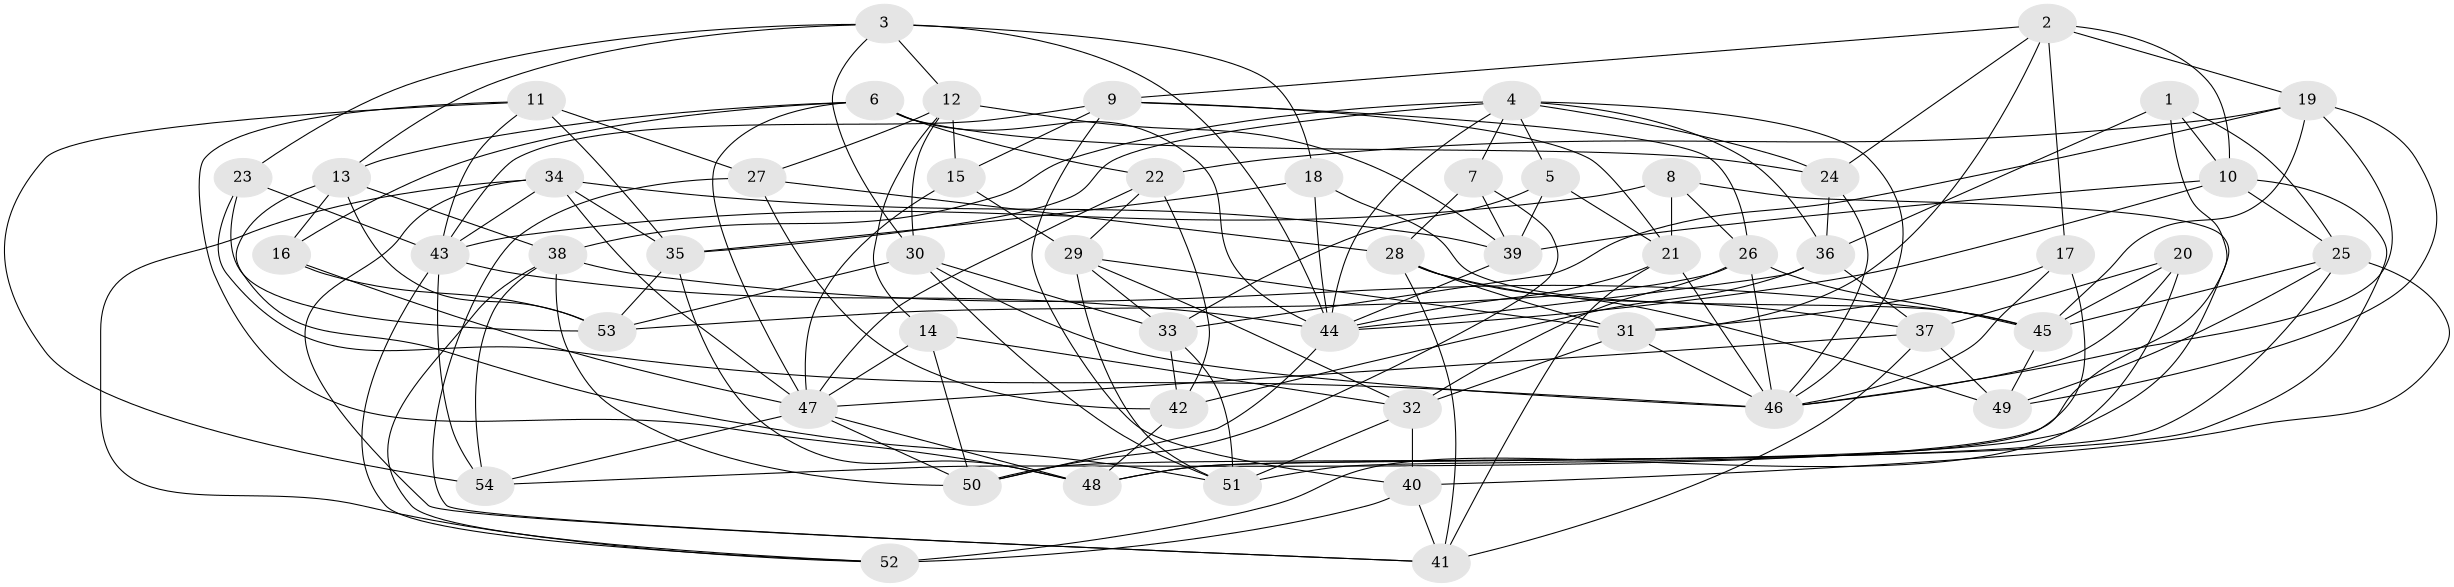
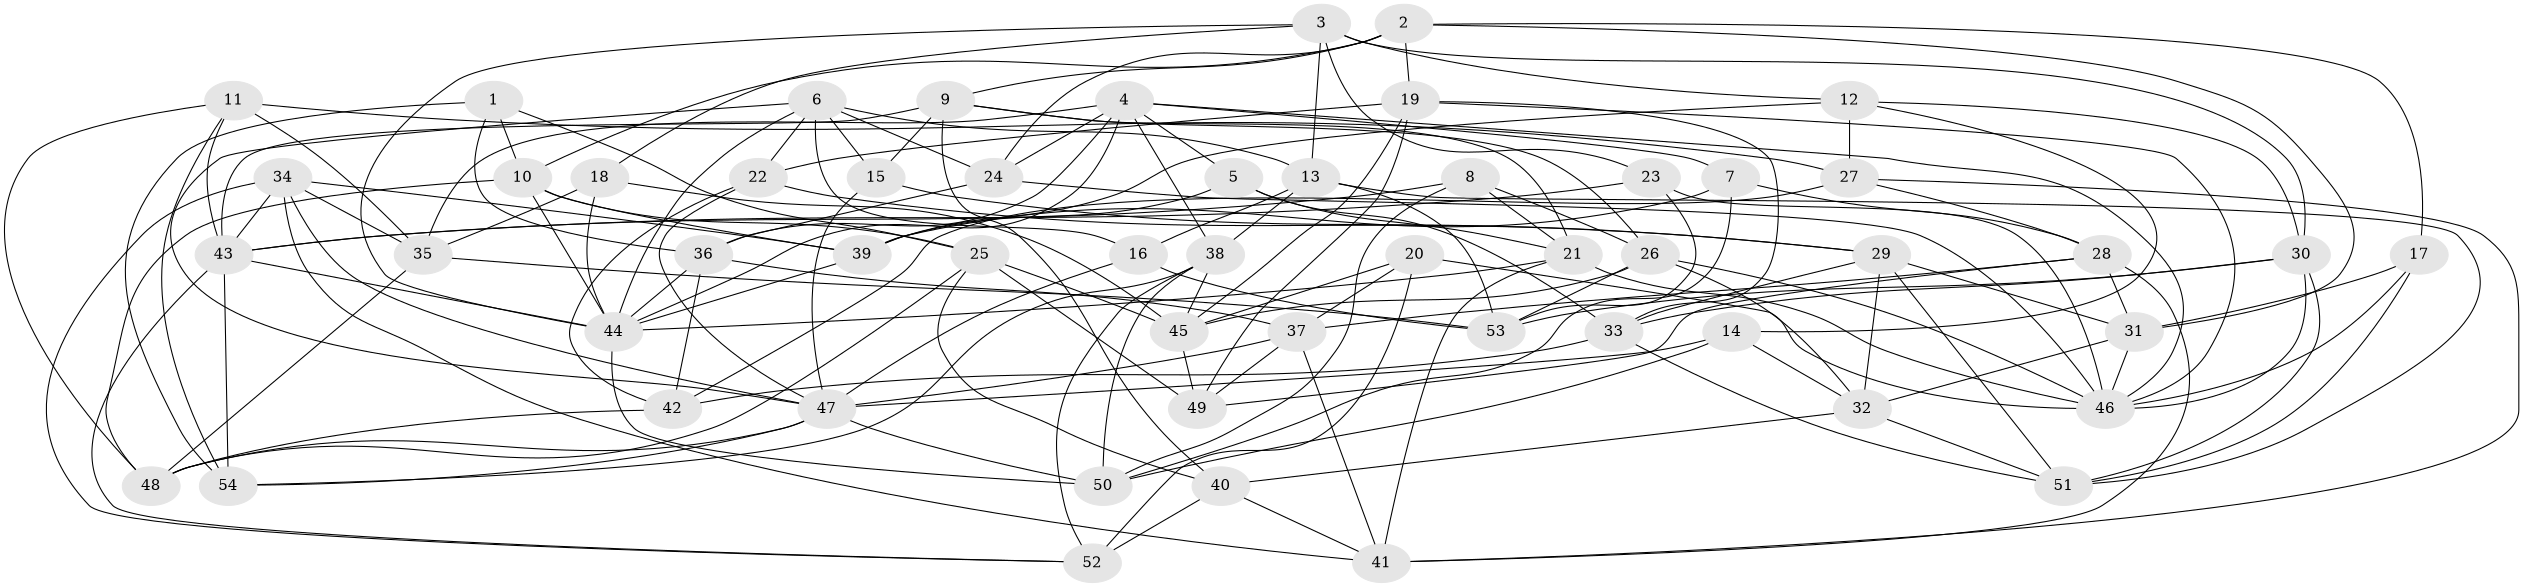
(954, 140) -> (847, 139)
